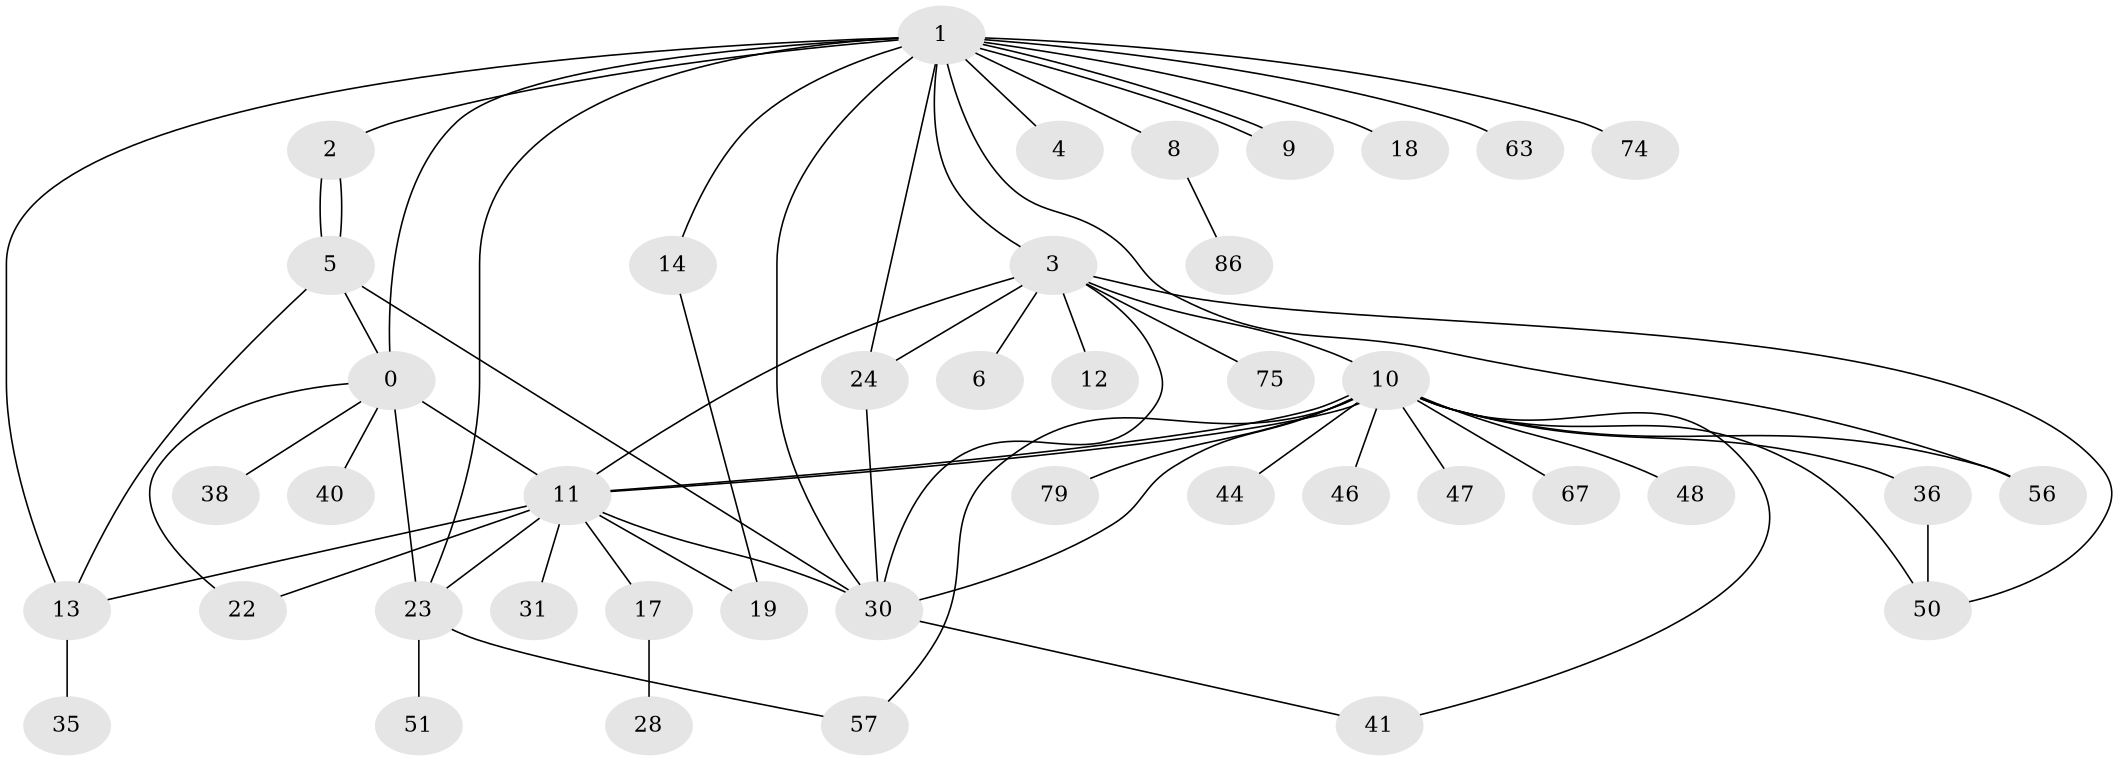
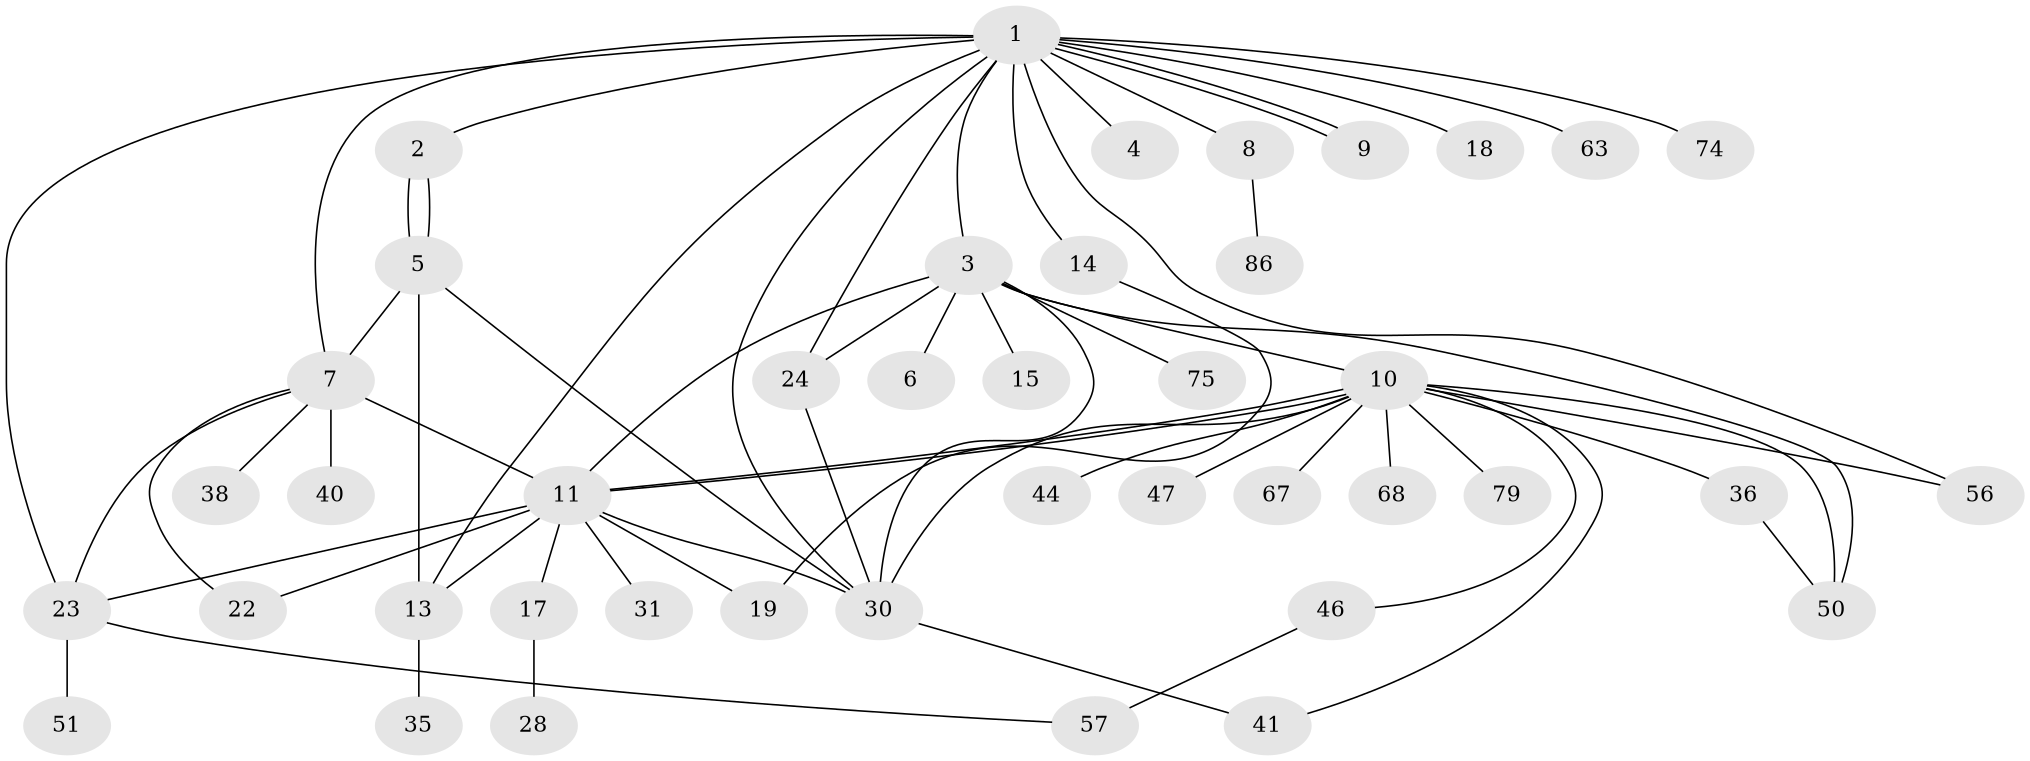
(392, 380) -> (331, 380)
(1095, 380) -> (1026, 380)
(1056, 432) -> (1213, 668)
(1691, 496) -> (1392, 496)
